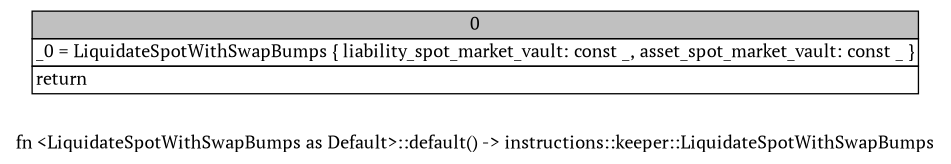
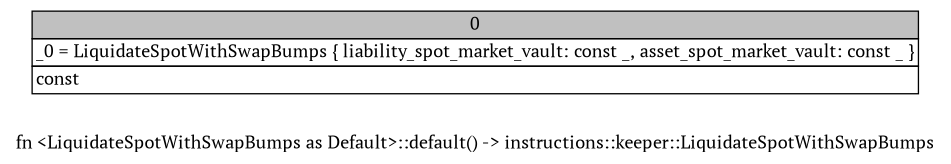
(62, 79) -> (58, 79)
